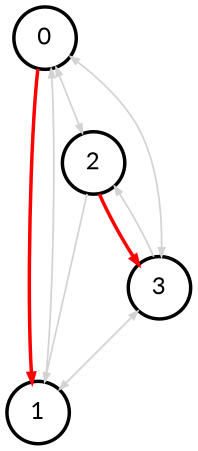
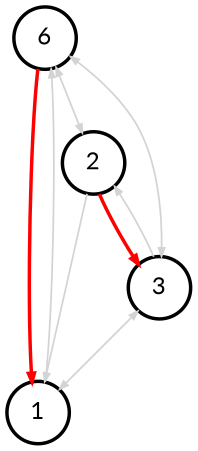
(45, 38) -> (45, 38)
